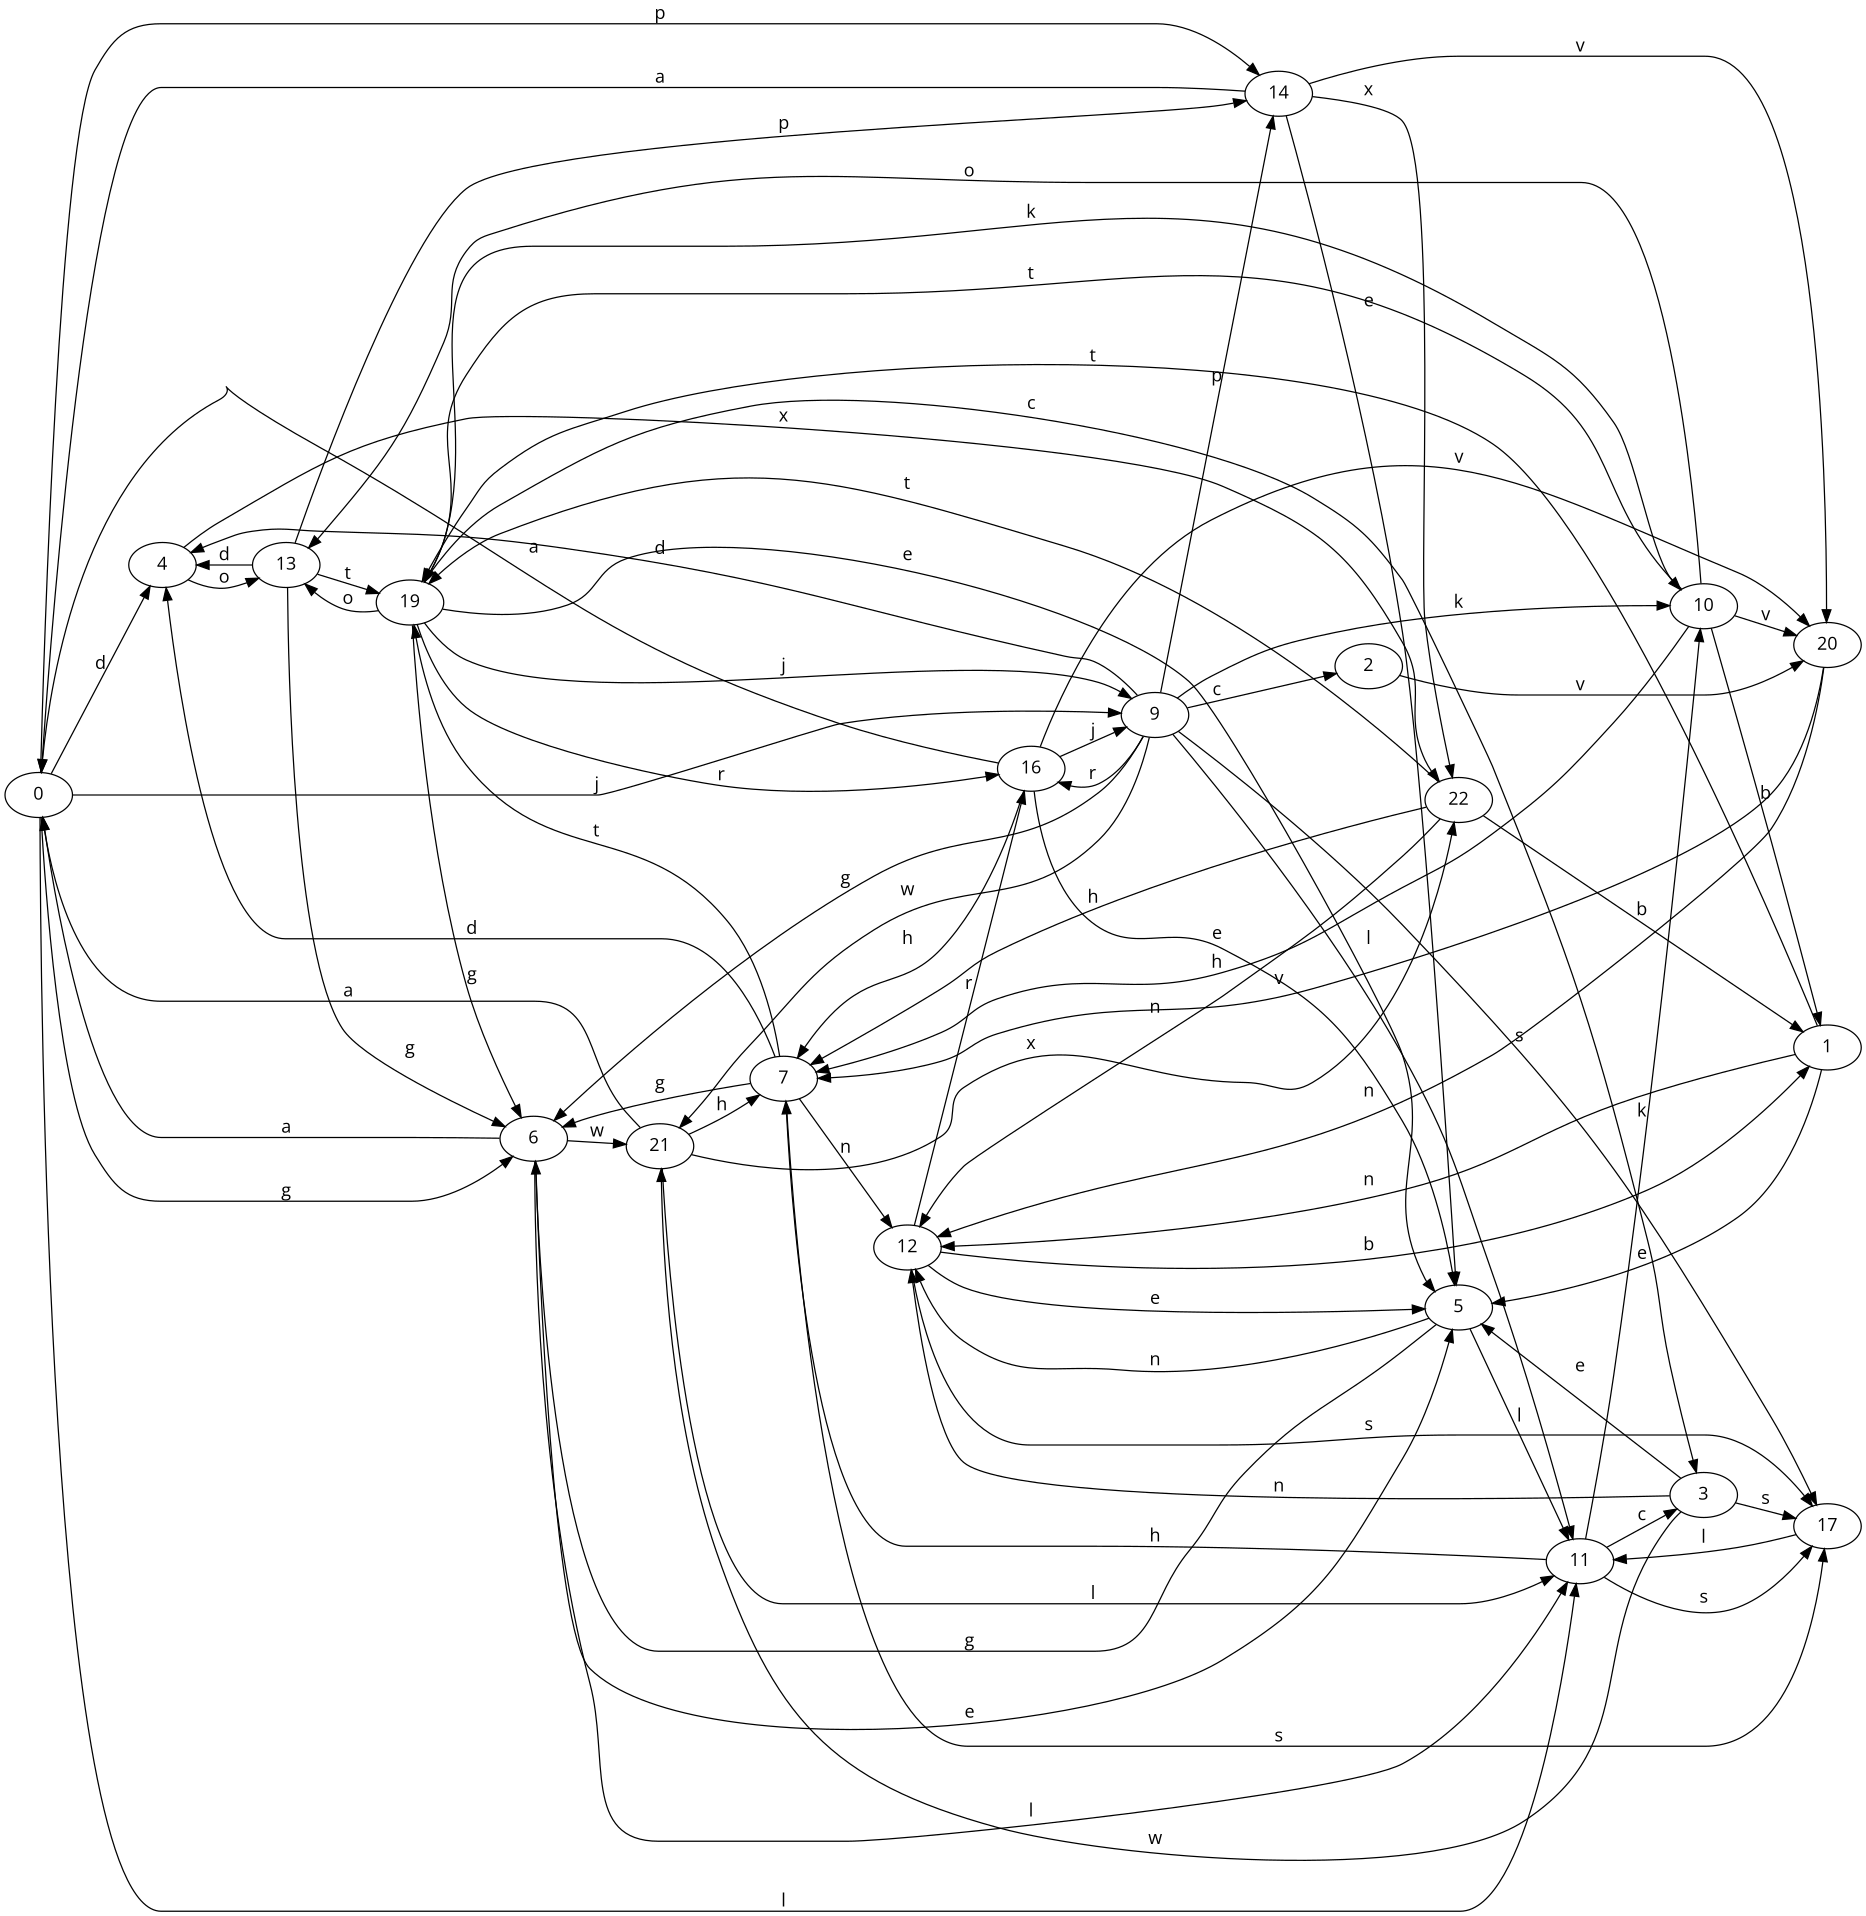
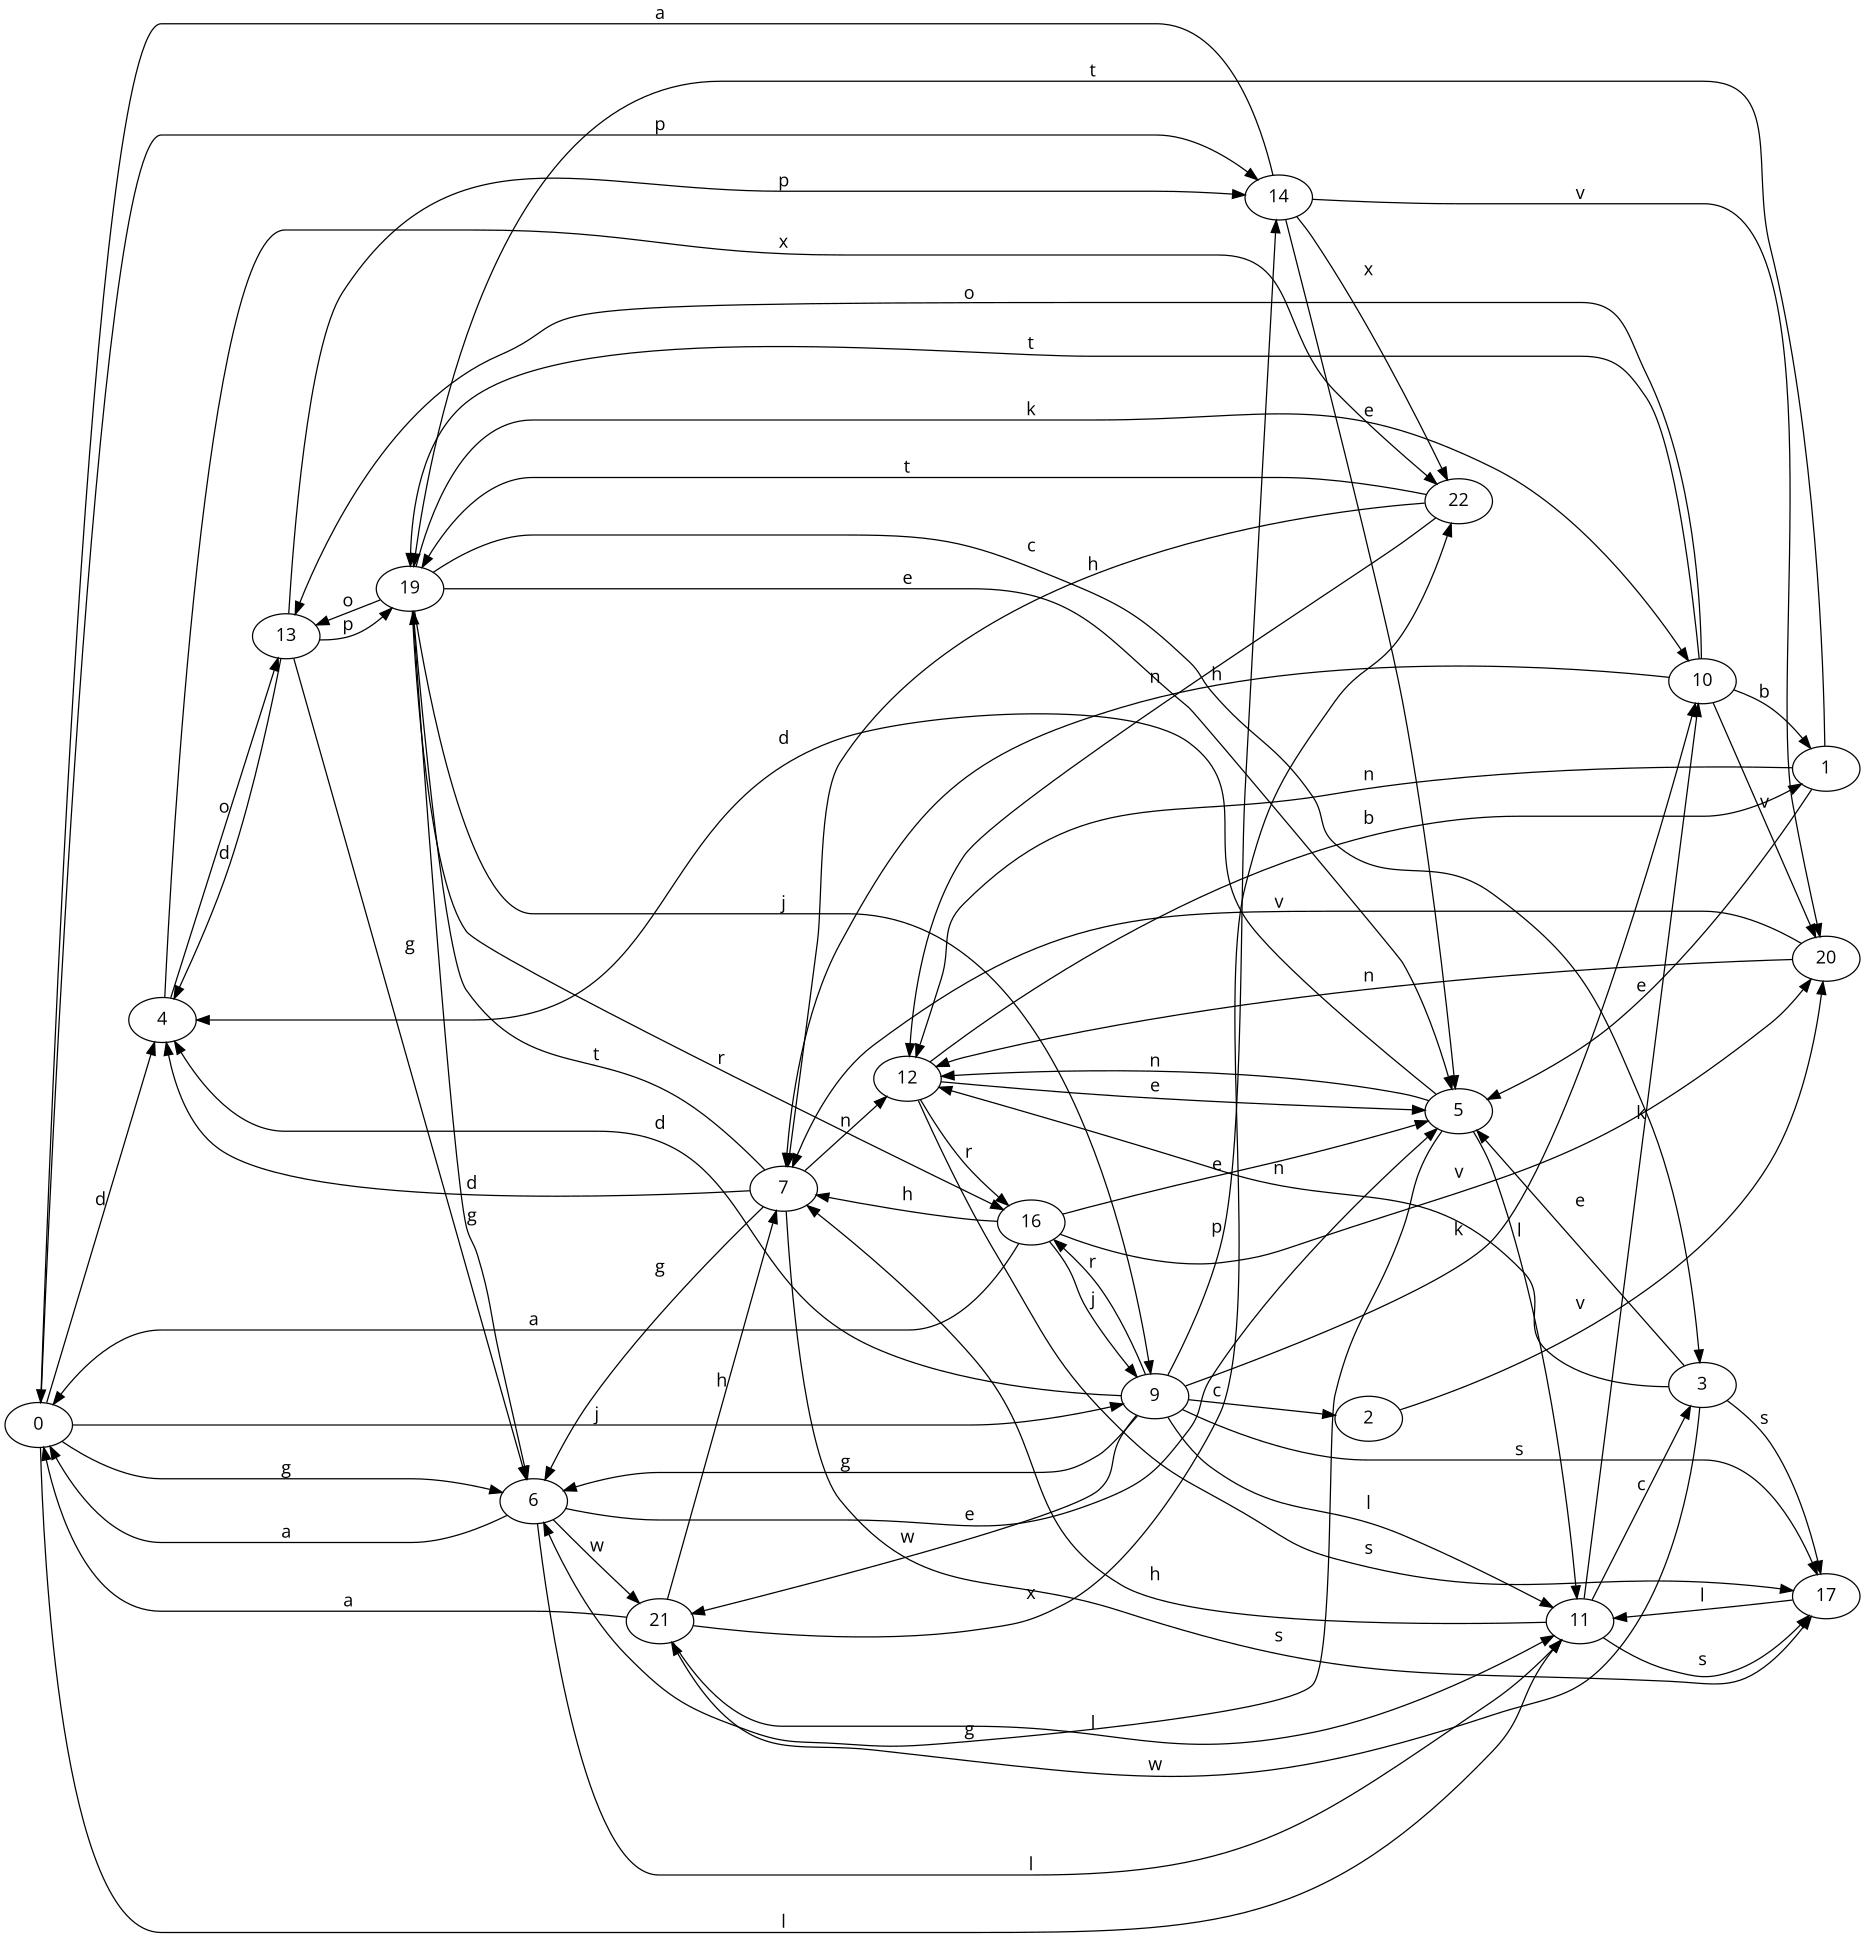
(348, 574) -> (348, 626)
none -> (908, 724)
(1638, 920) -> none
